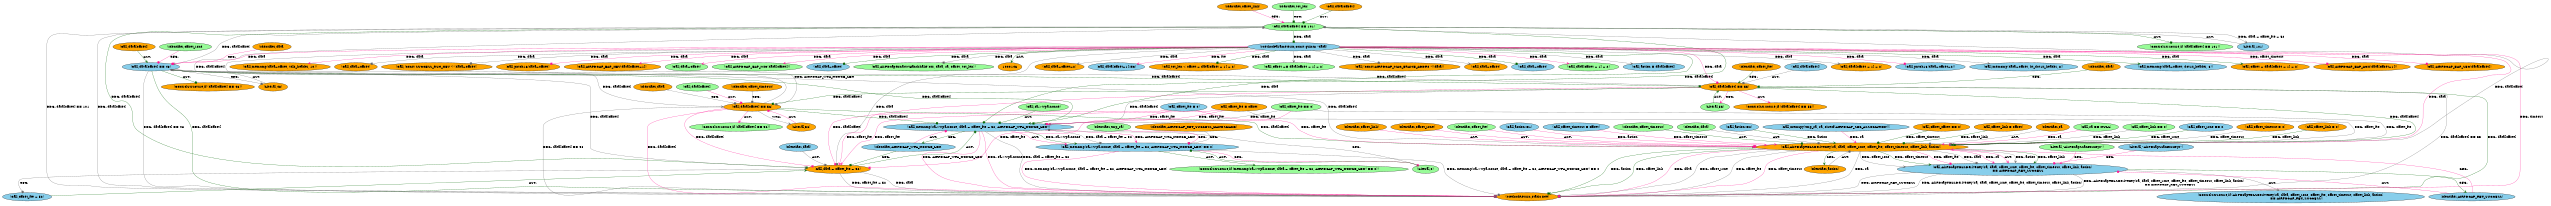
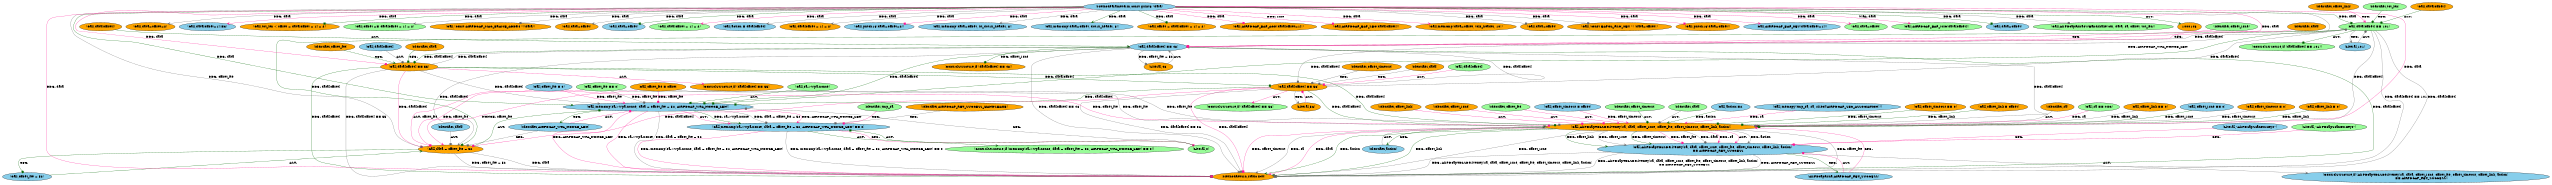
(1294, 36) -> (1764, 9)
(2262, 37) -> (2355, 37)
(1971, 53) -> (1152, 16)
(882, 57) -> (1868, 17)
(1219, 57) -> (388, 17)
(2267, 57) -> (1216, 17)
(2360, 57) -> (1276, 17)
(437, 67) -> (1620, 27)
(612, 67) -> (1792, 27)
(452, 72) -> (1479, 59)
(187, 77) -> (1014, 57)
(235, 77) -> (1156, 57)
(885, 107) -> (221, 77)
(1715, 107) -> none
(777, 117) -> (1300, 97)
(2532, 117) -> (55, 87)
(1519, 127) -> none
(1942, 127) -> (1935, 107)
(2096, 127) -> (2099, 107)
(2149, 127) -> (2150, 107)
(859, 137) -> (426, 117)
(887, 137) -> (497, 117)
(874, 158) -> (504, 138)
(1825, 169) -> (1383, 149)
(406, 172) -> (213, 152)
(2472, 197) -> (1844, 177)
